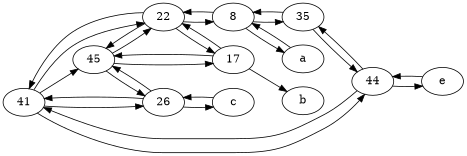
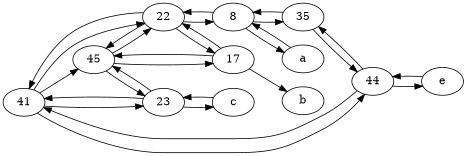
(164, 102) -> (164, 102)
